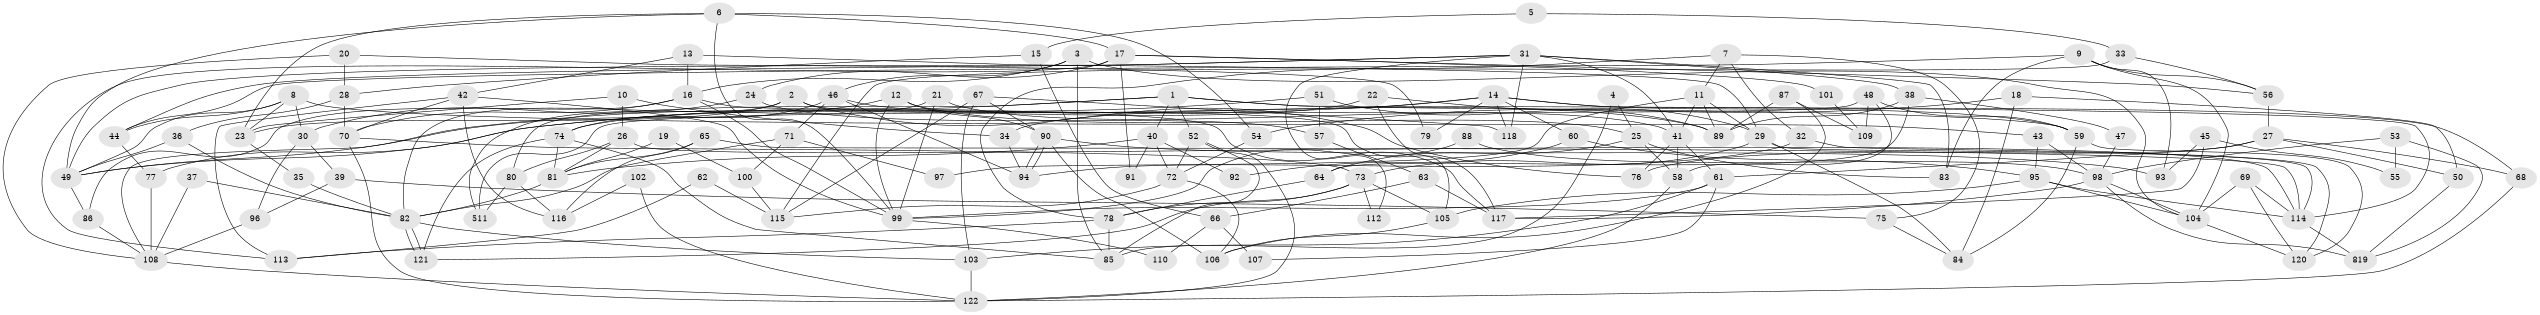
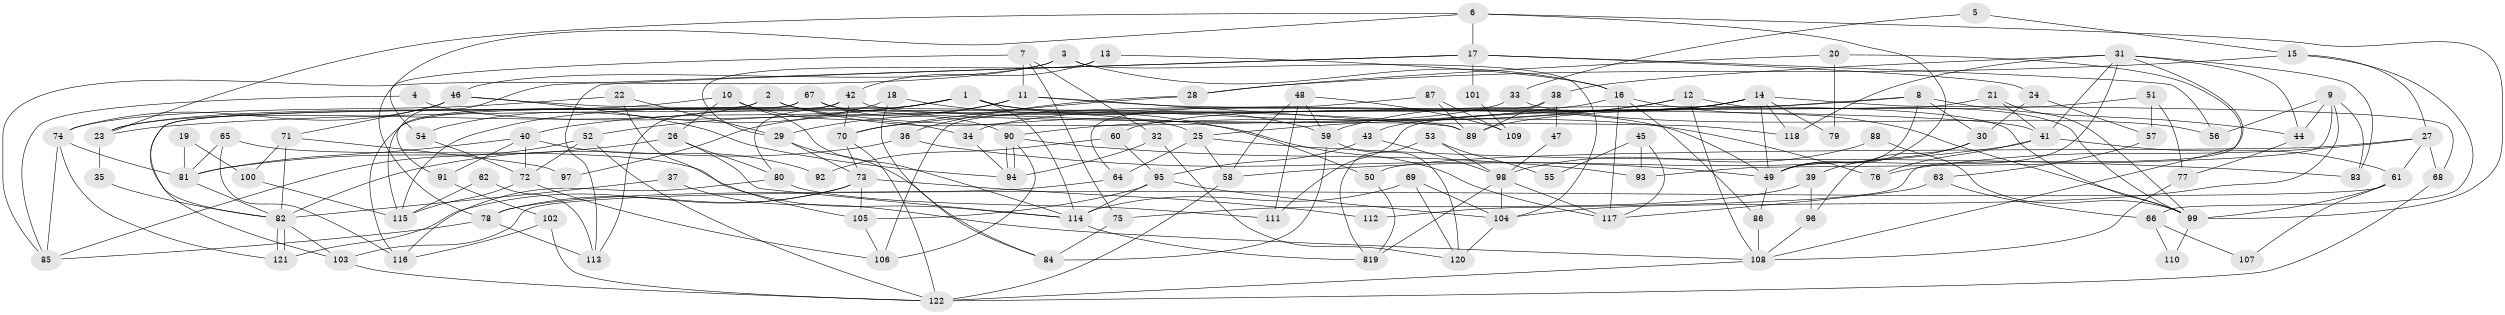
(2268, 119) -> (2394, 78)
(2062, 152) -> (887, 163)
none -> (507, 205)
(480, 219) -> (1273, 219)
